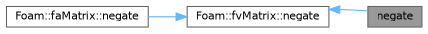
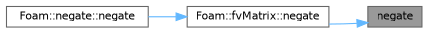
(354, 10) -> (343, 24)
(77, 17) -> (77, 17)
